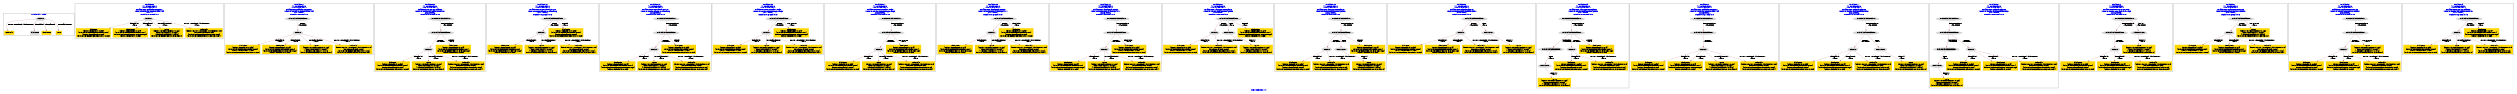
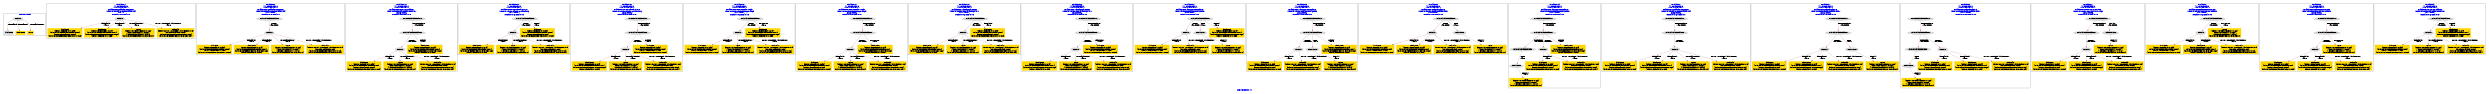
(39, 15) -> (25, 15)
(9, 33) -> none
